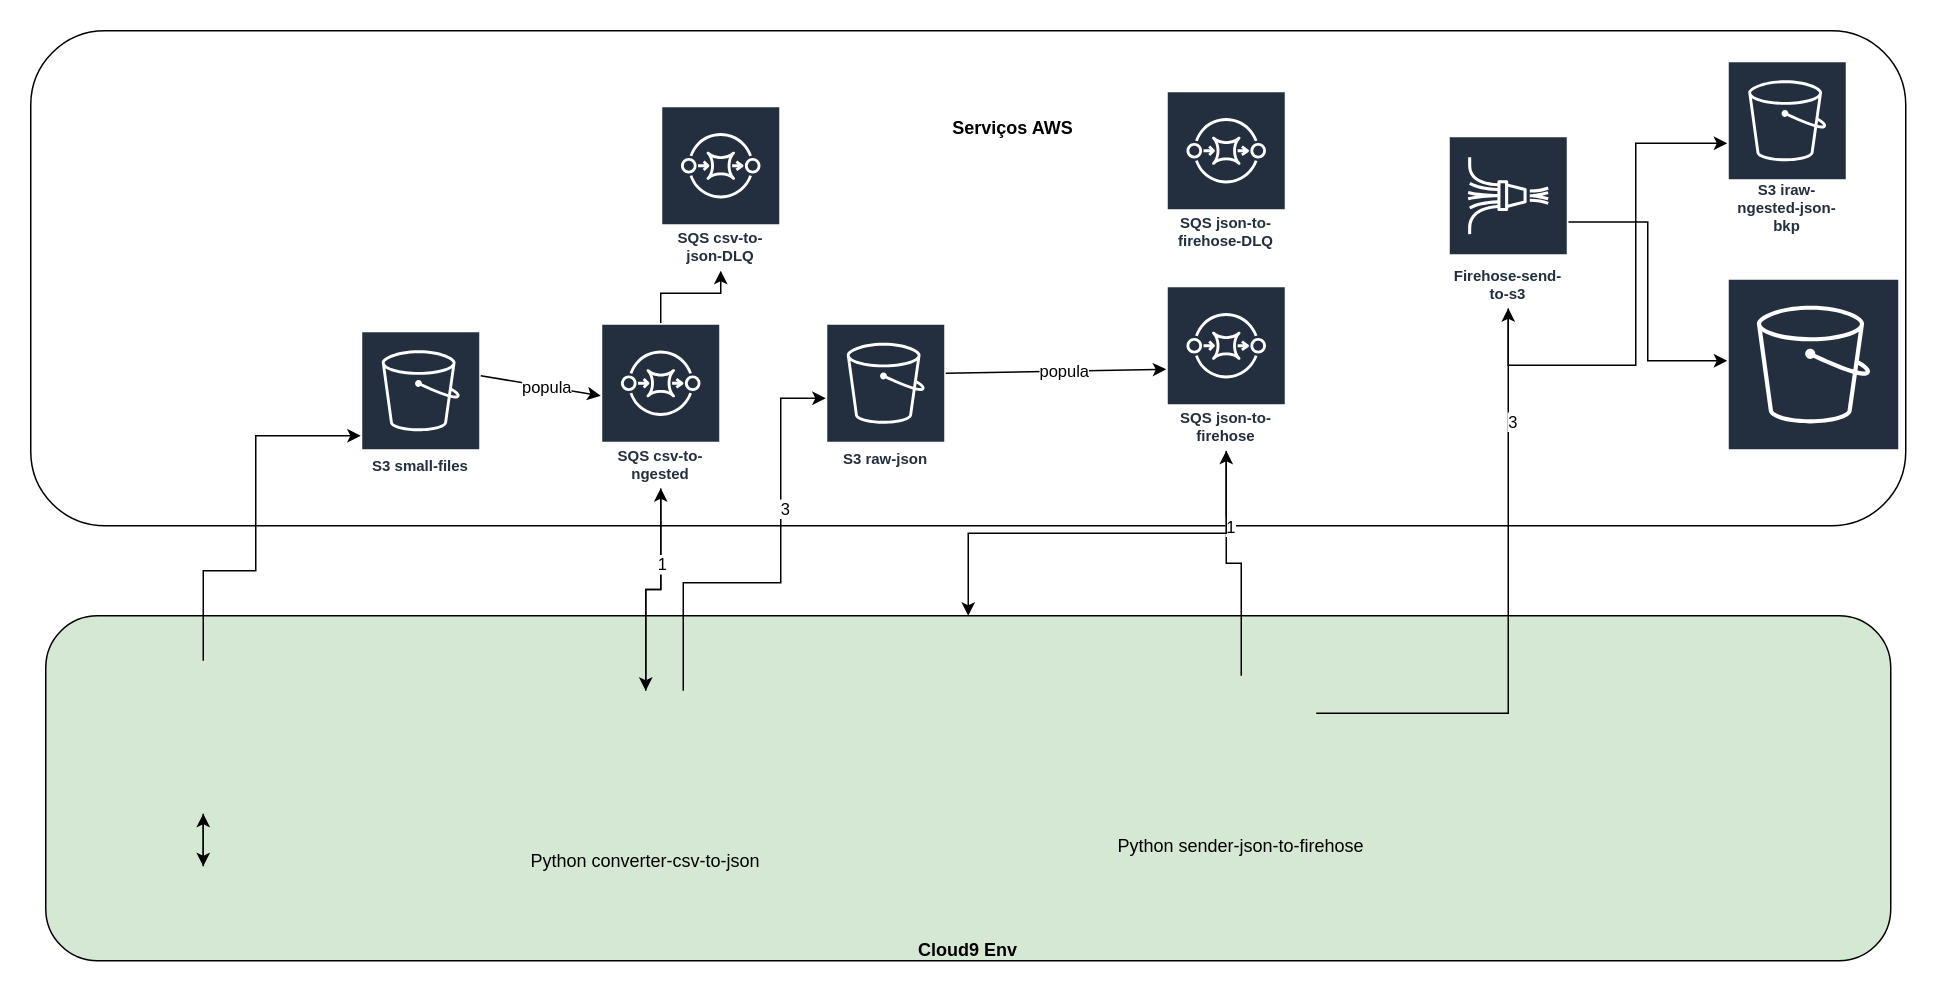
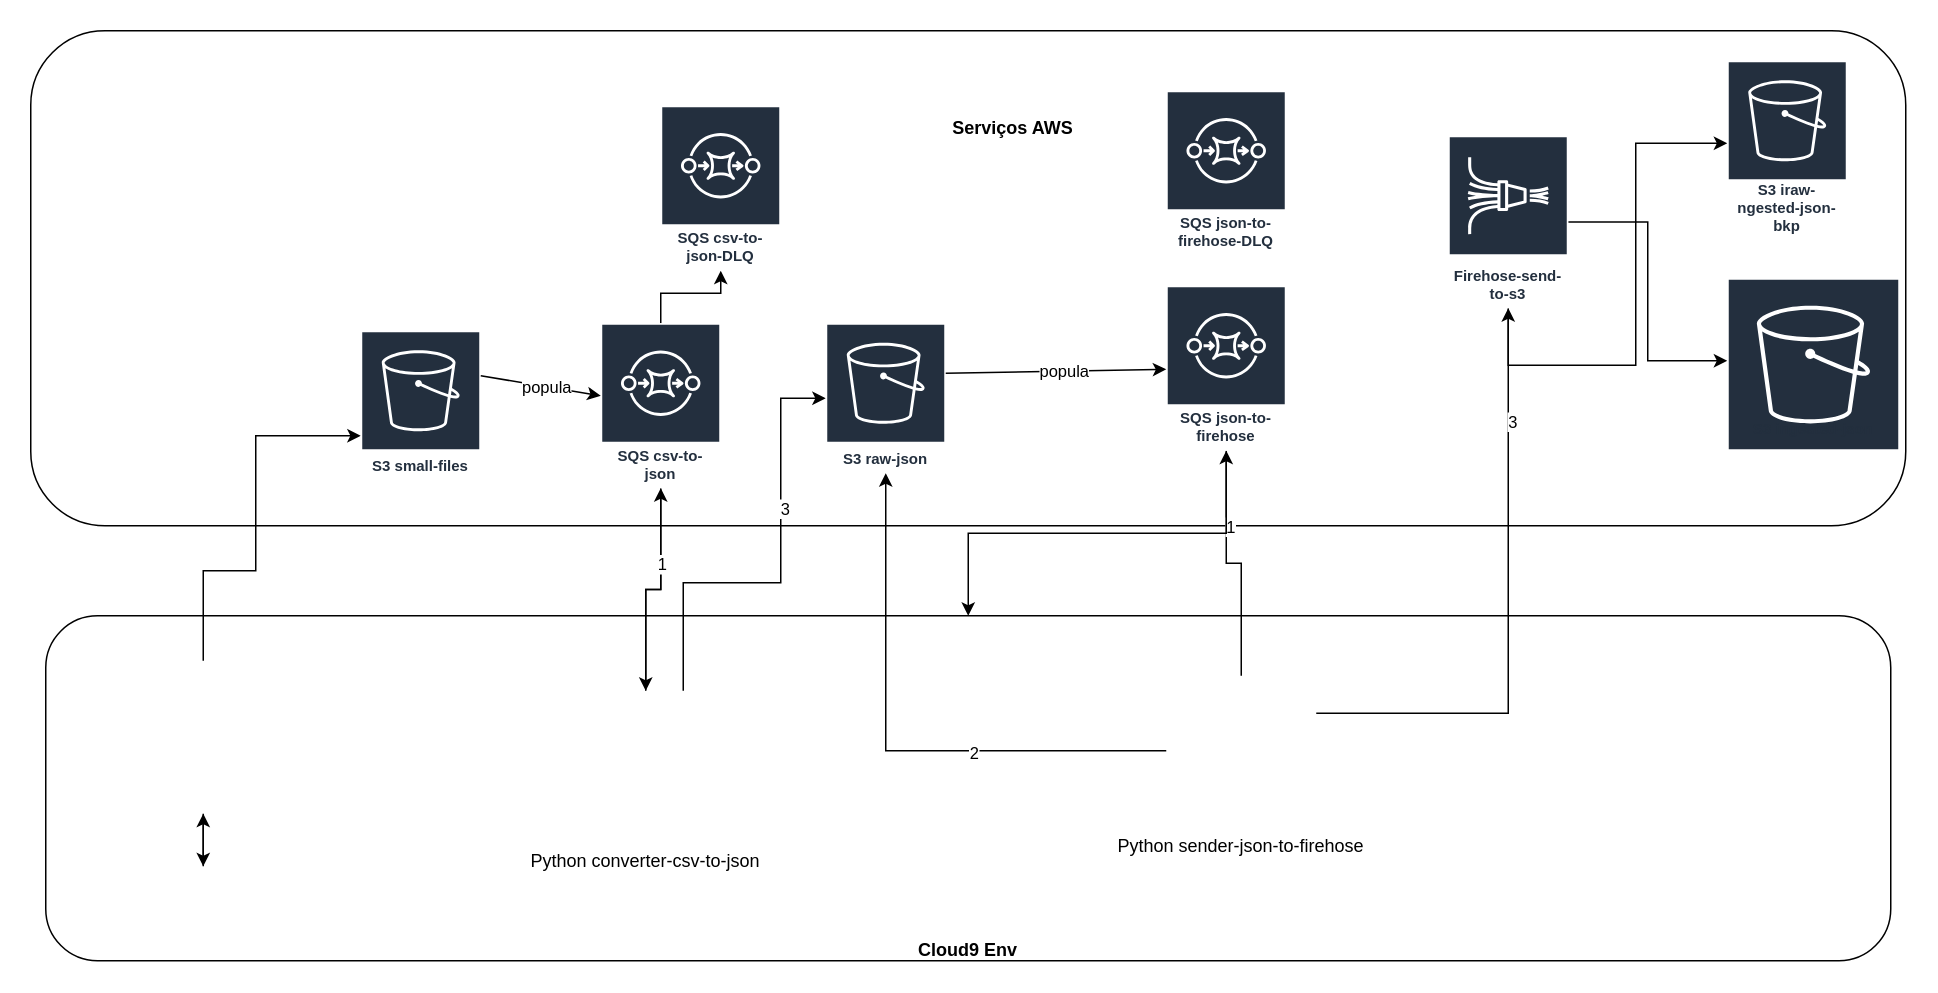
(661, 464) -> (661, 464)
none -> (893, 751)
(968, 788) -> (968, 788)
